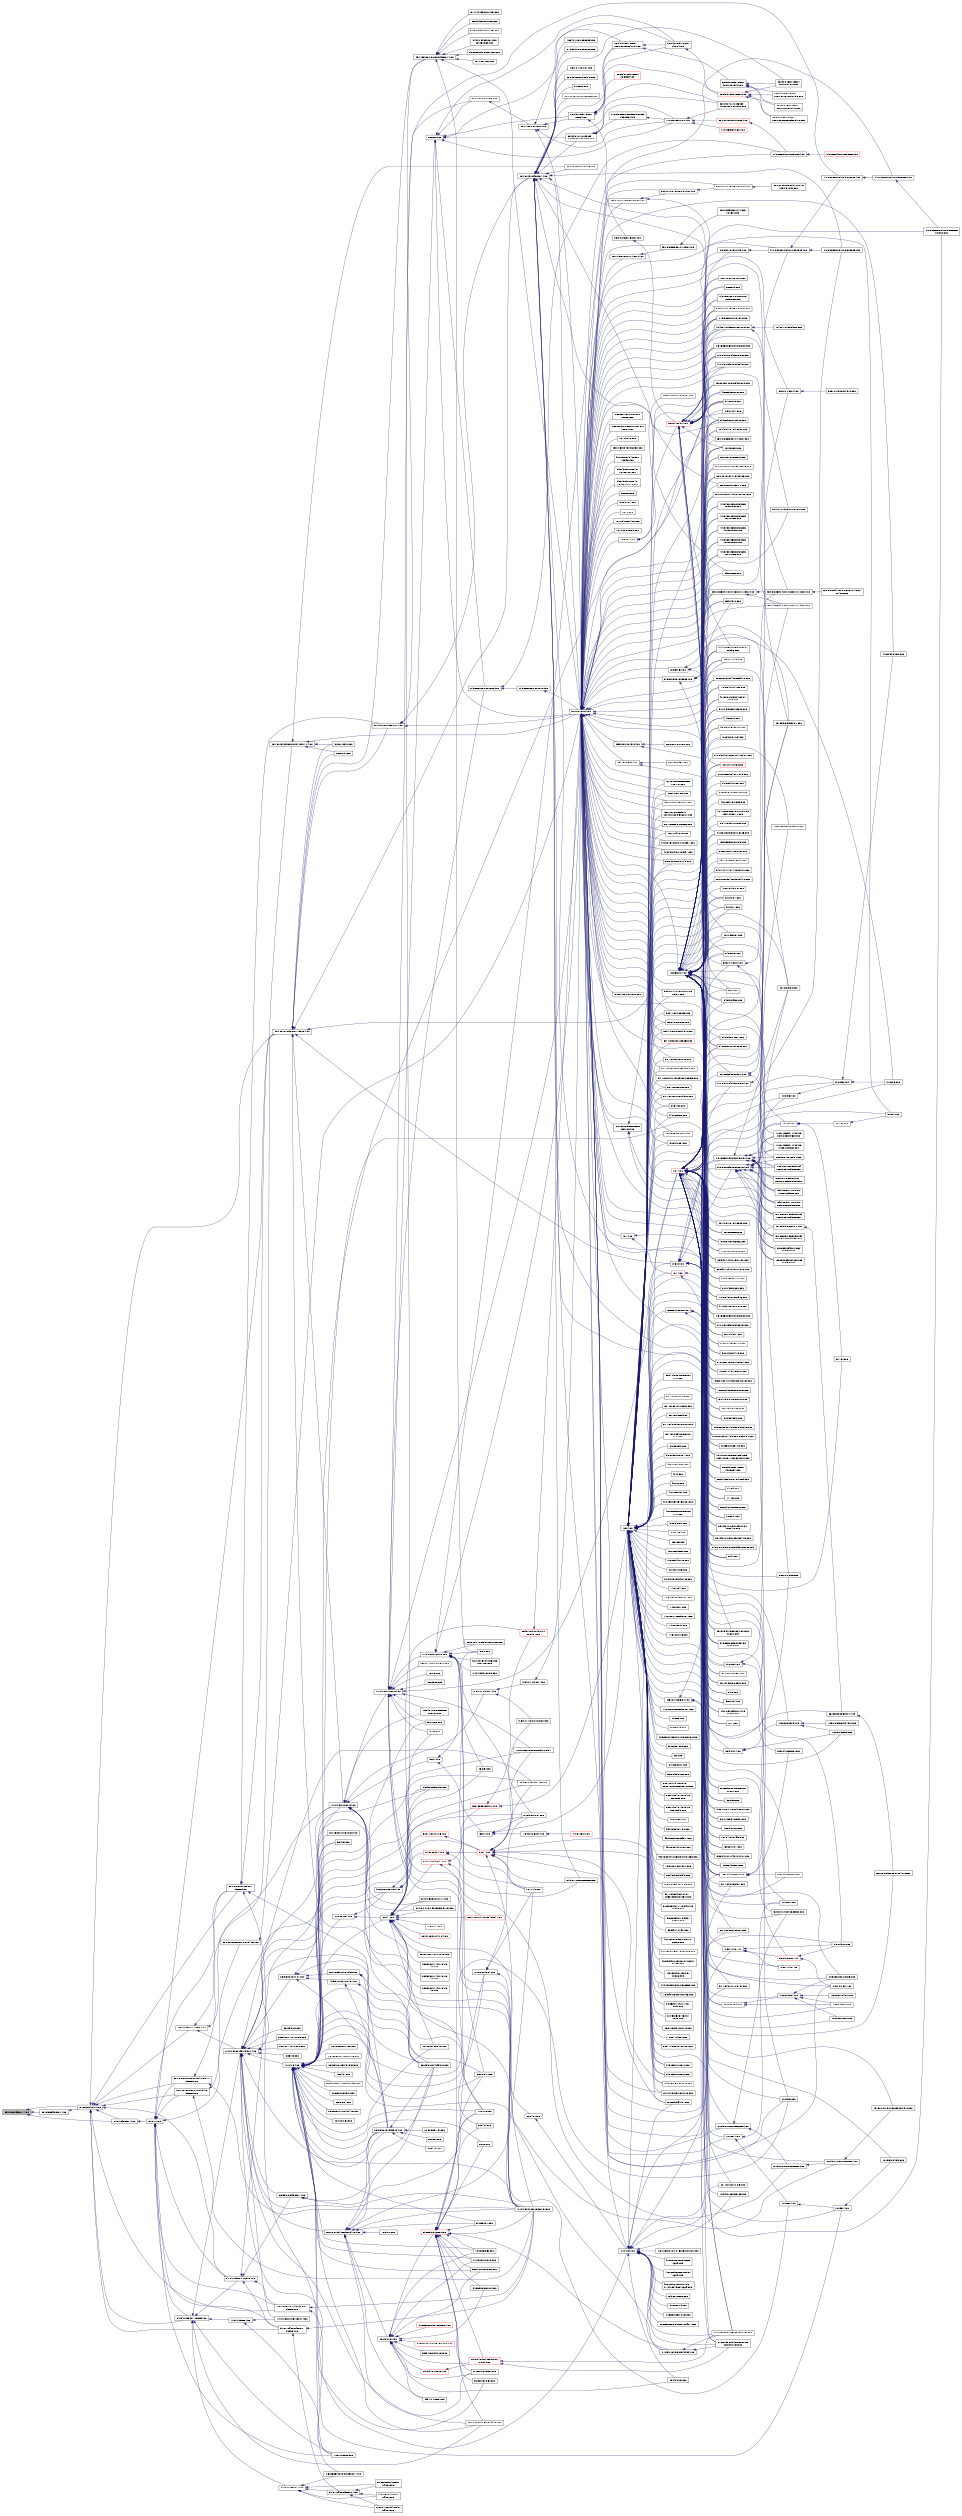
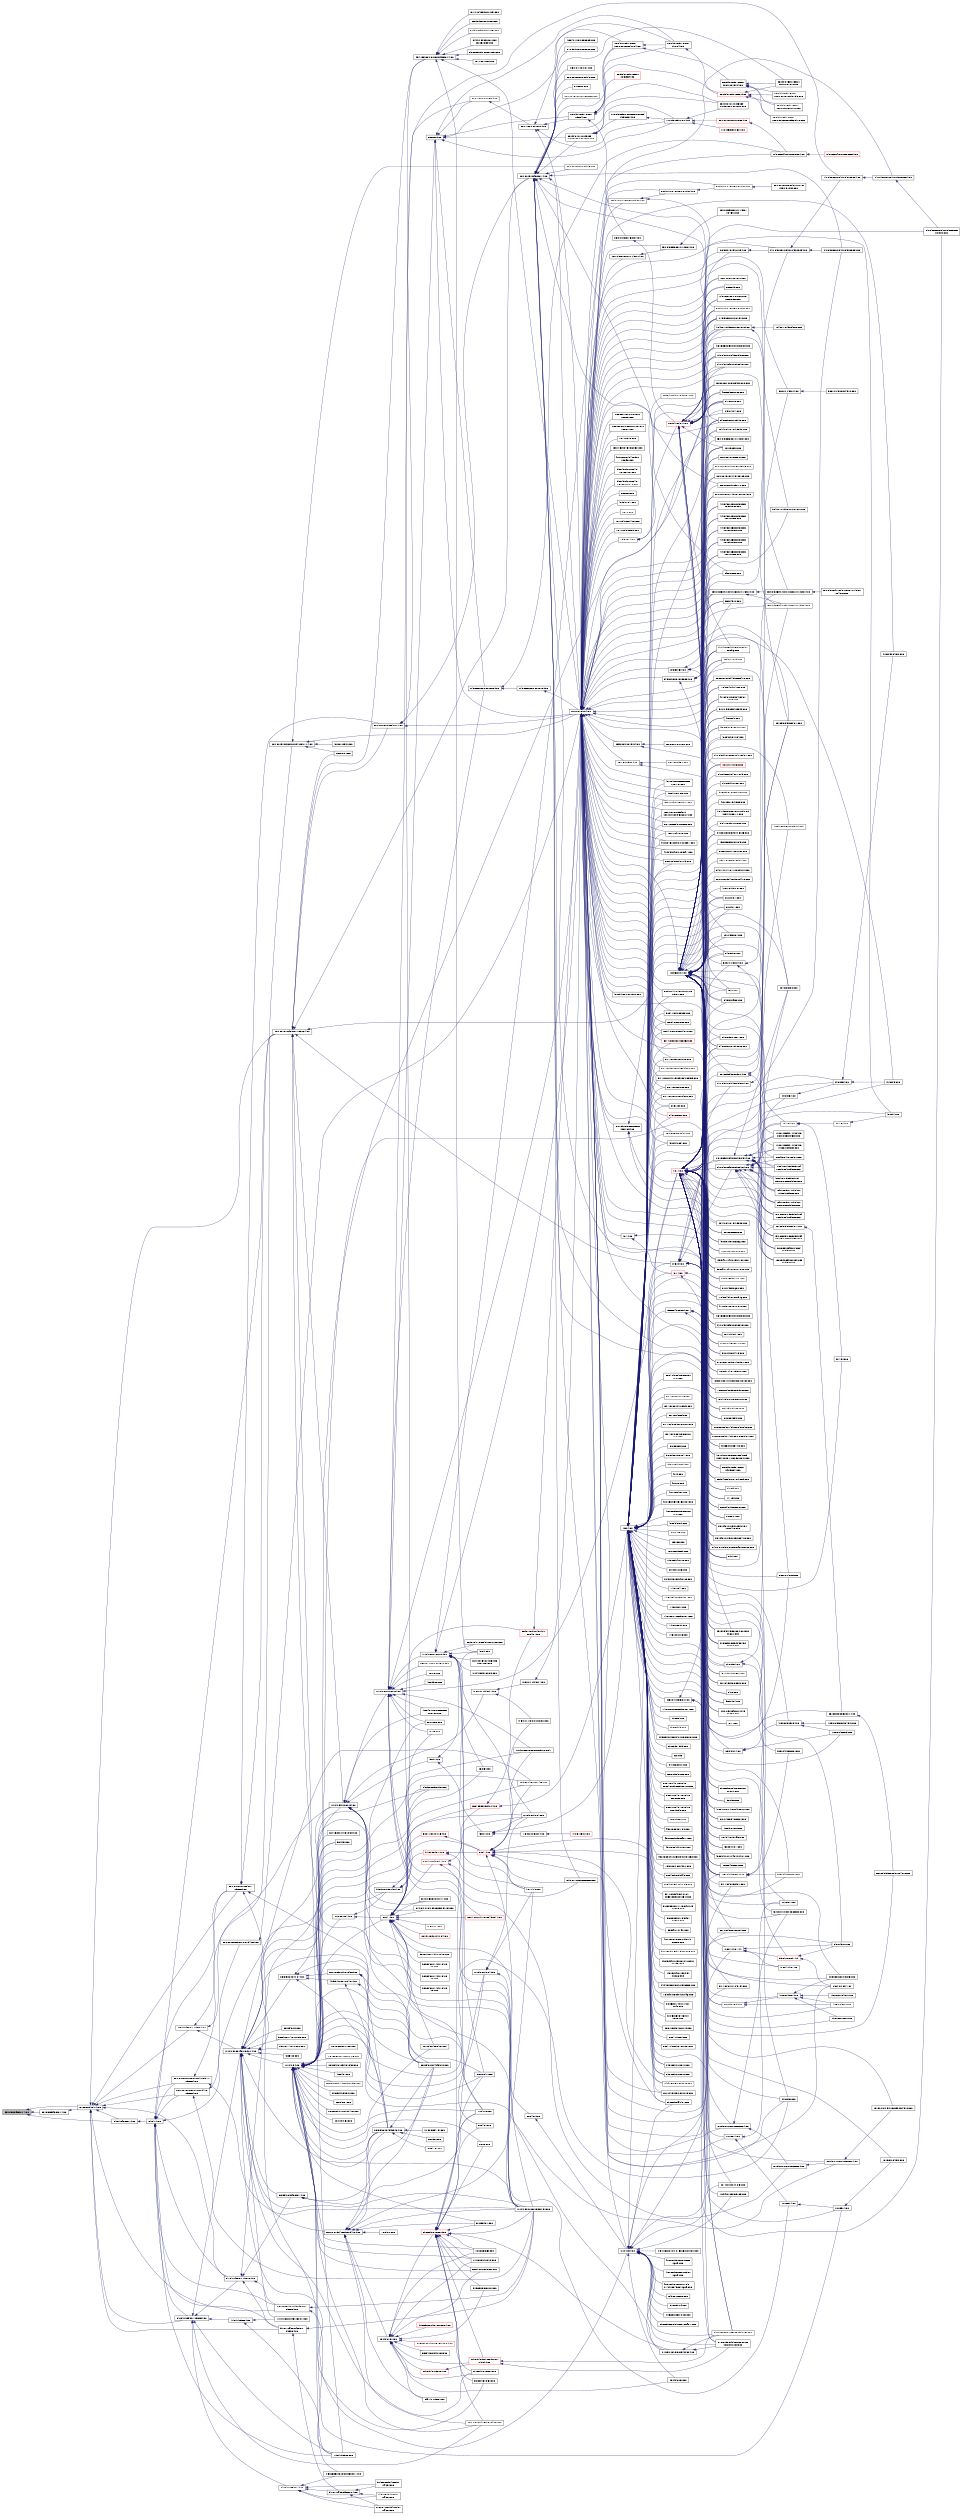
(306, 839) -> (309, 1745)
(678, 1115) -> (678, 1115)
